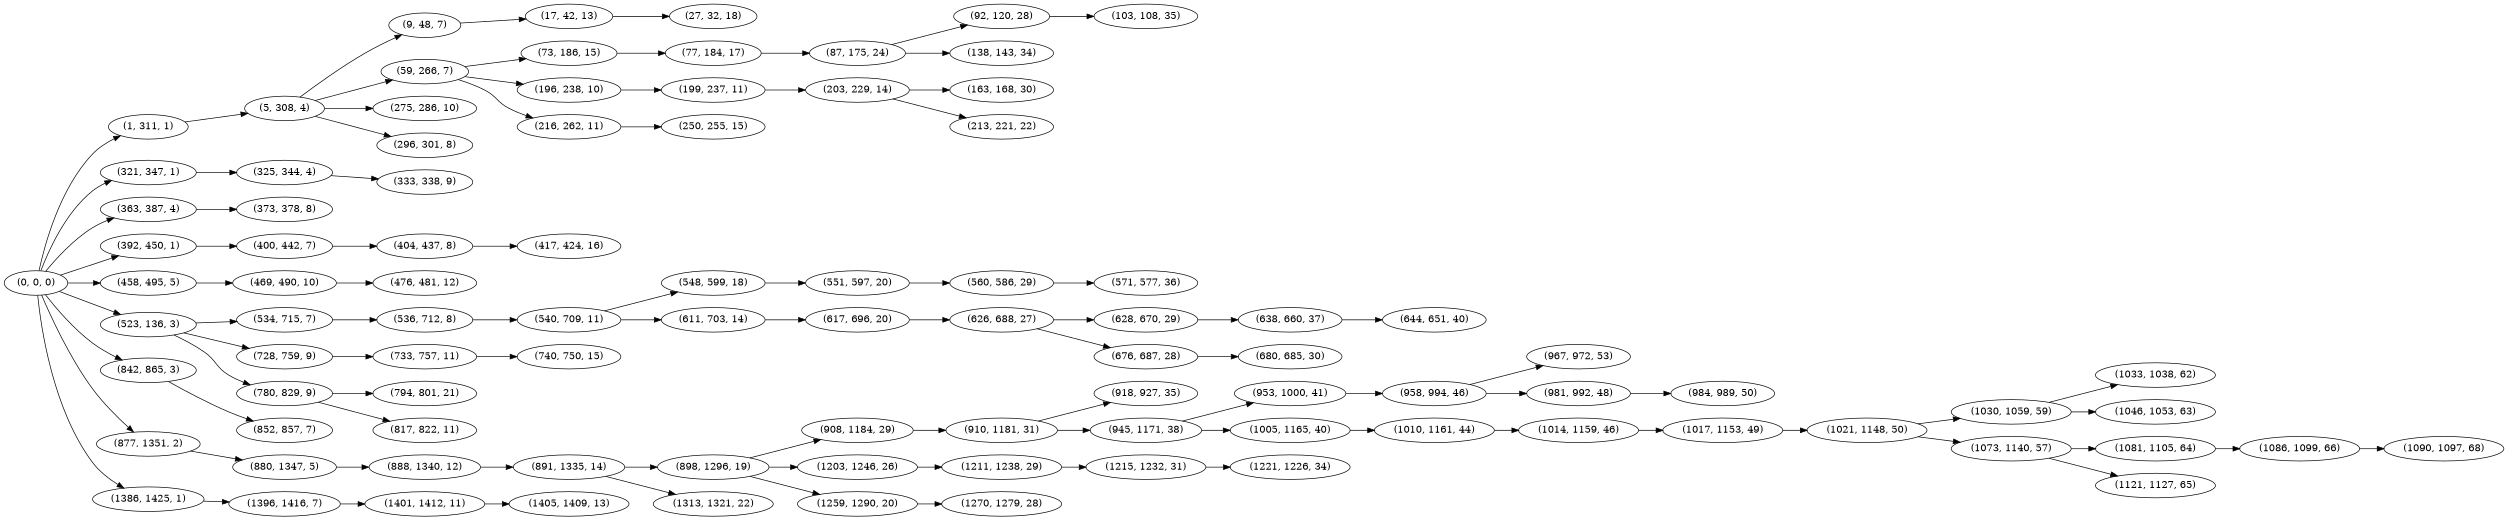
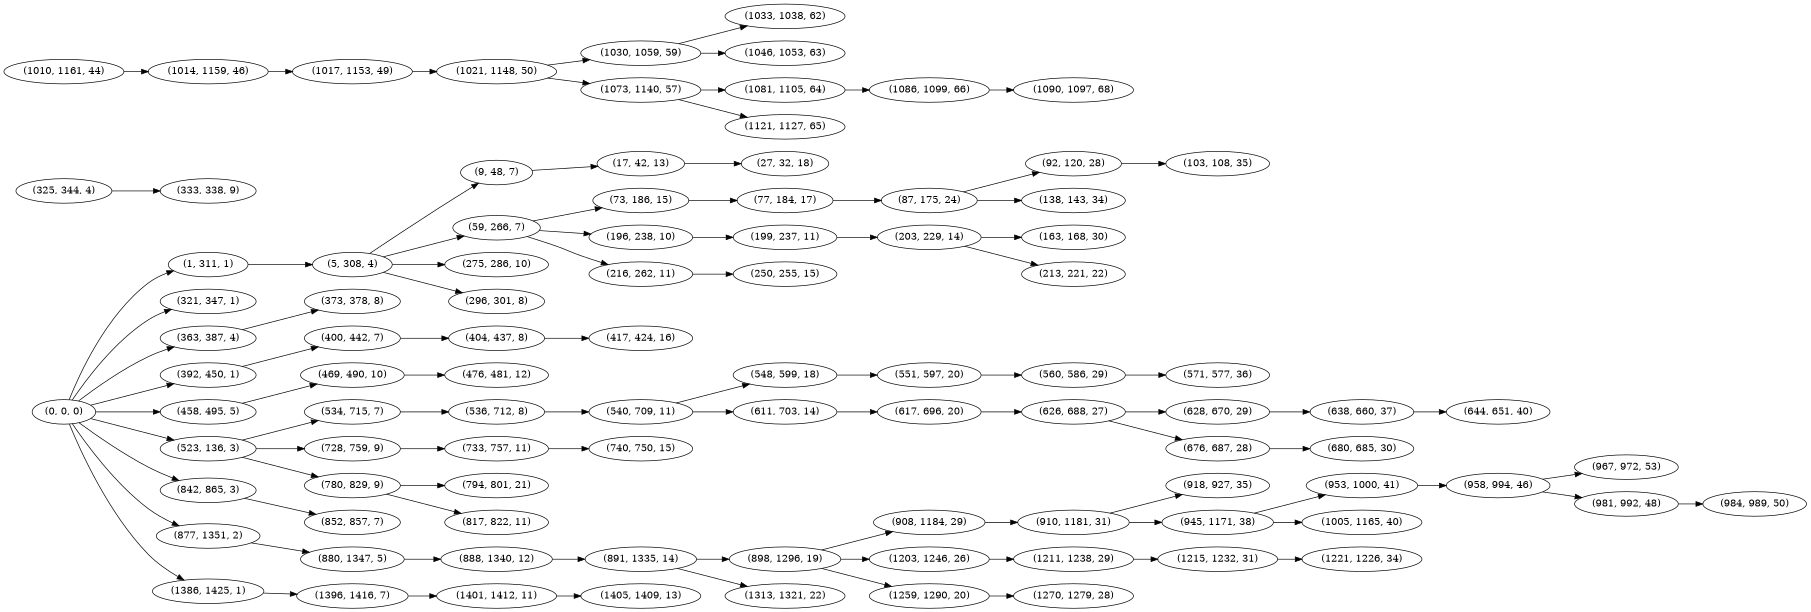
(213, 173) -> none
(1359, 430) -> none
